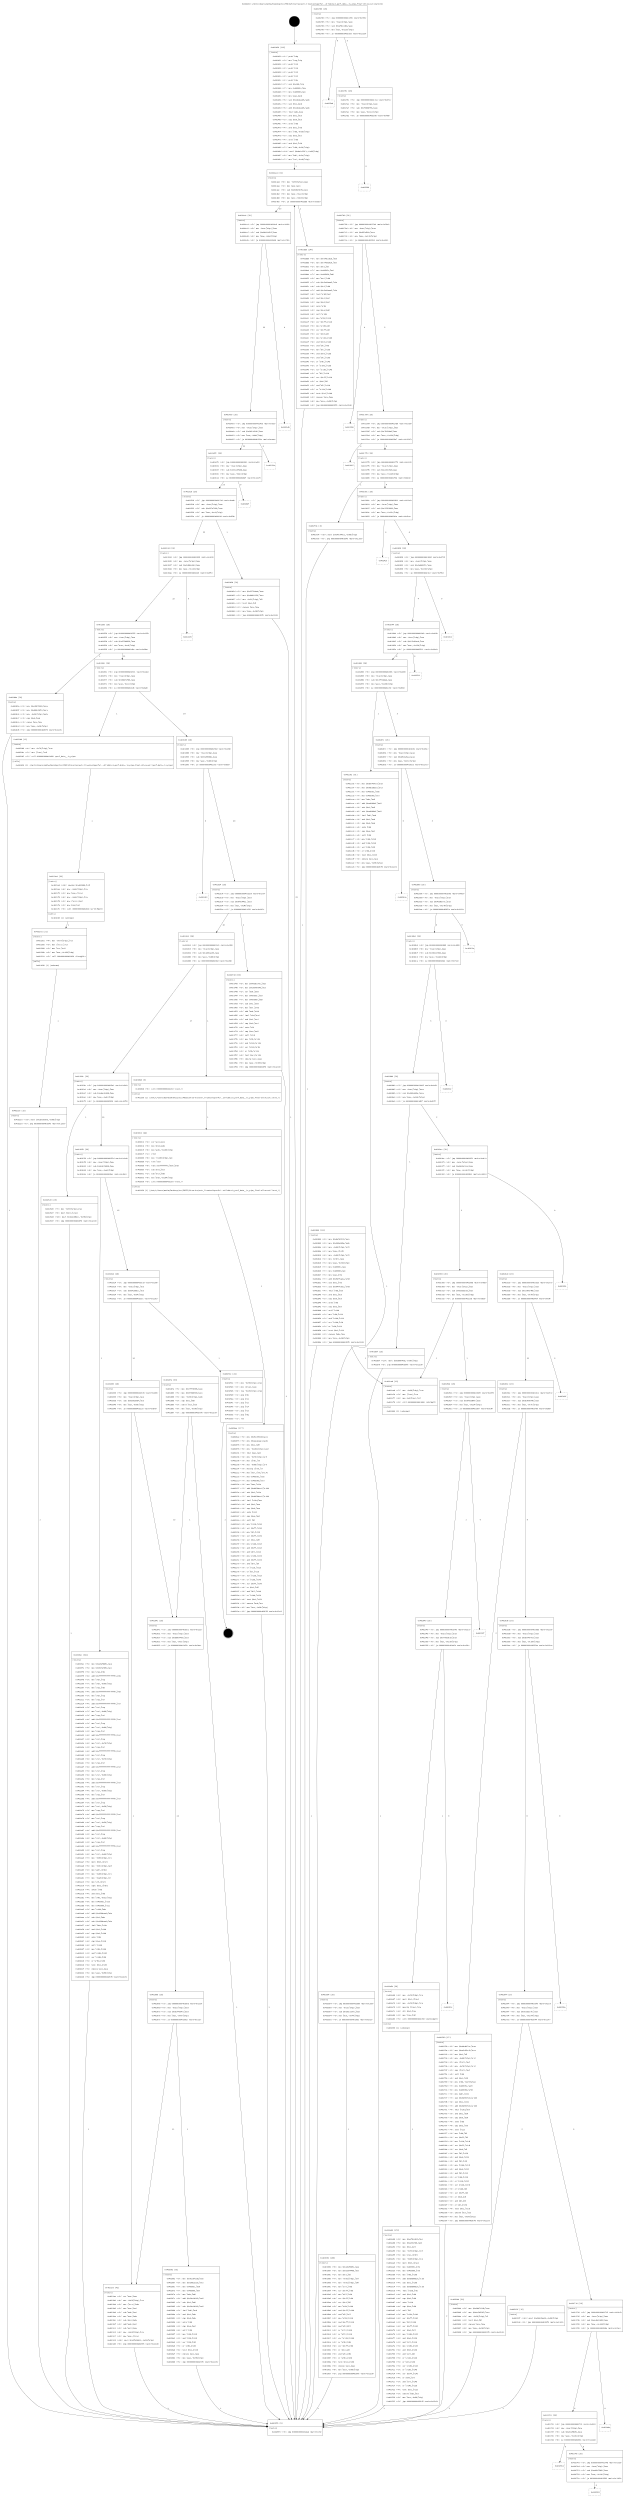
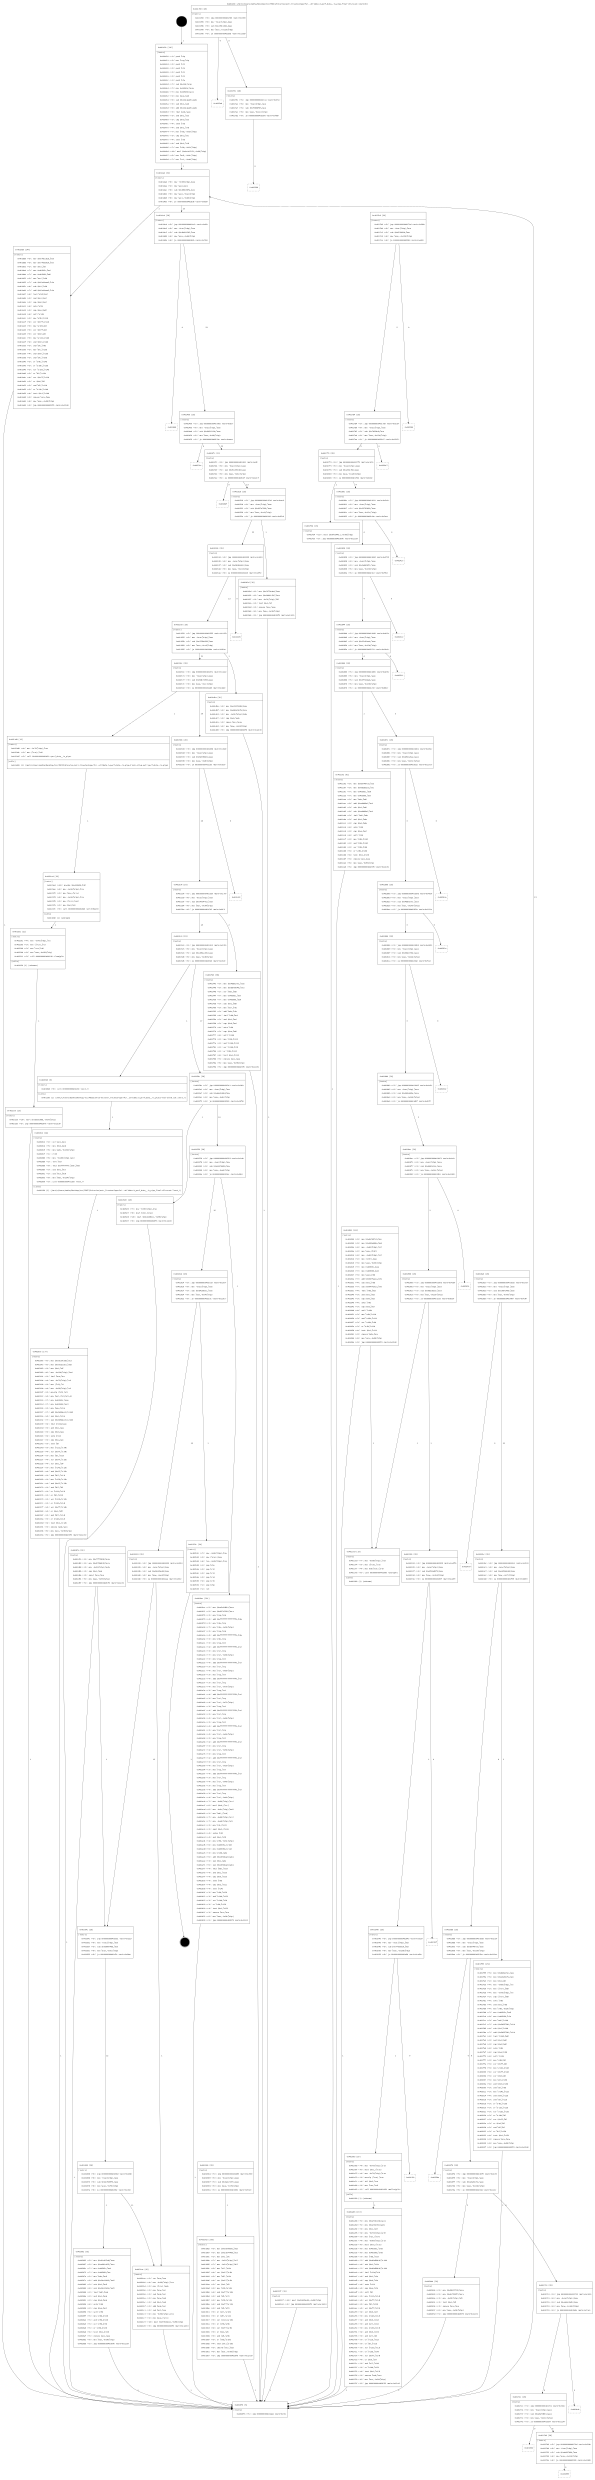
(396, 1358) -> none
